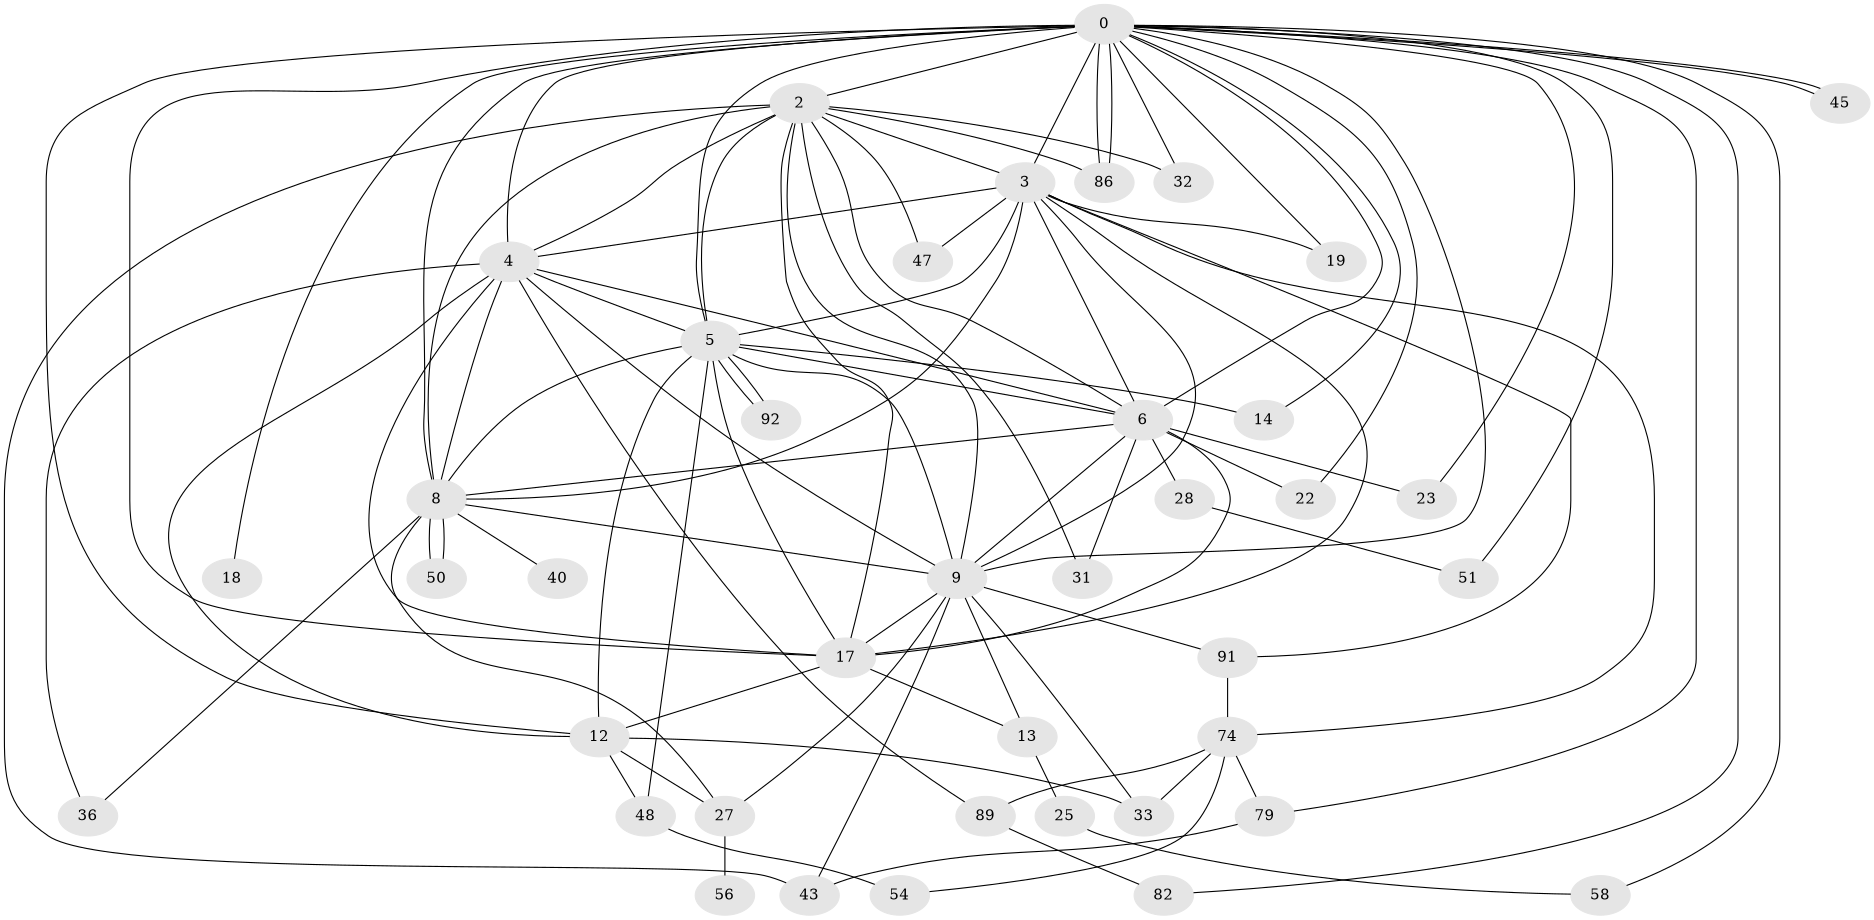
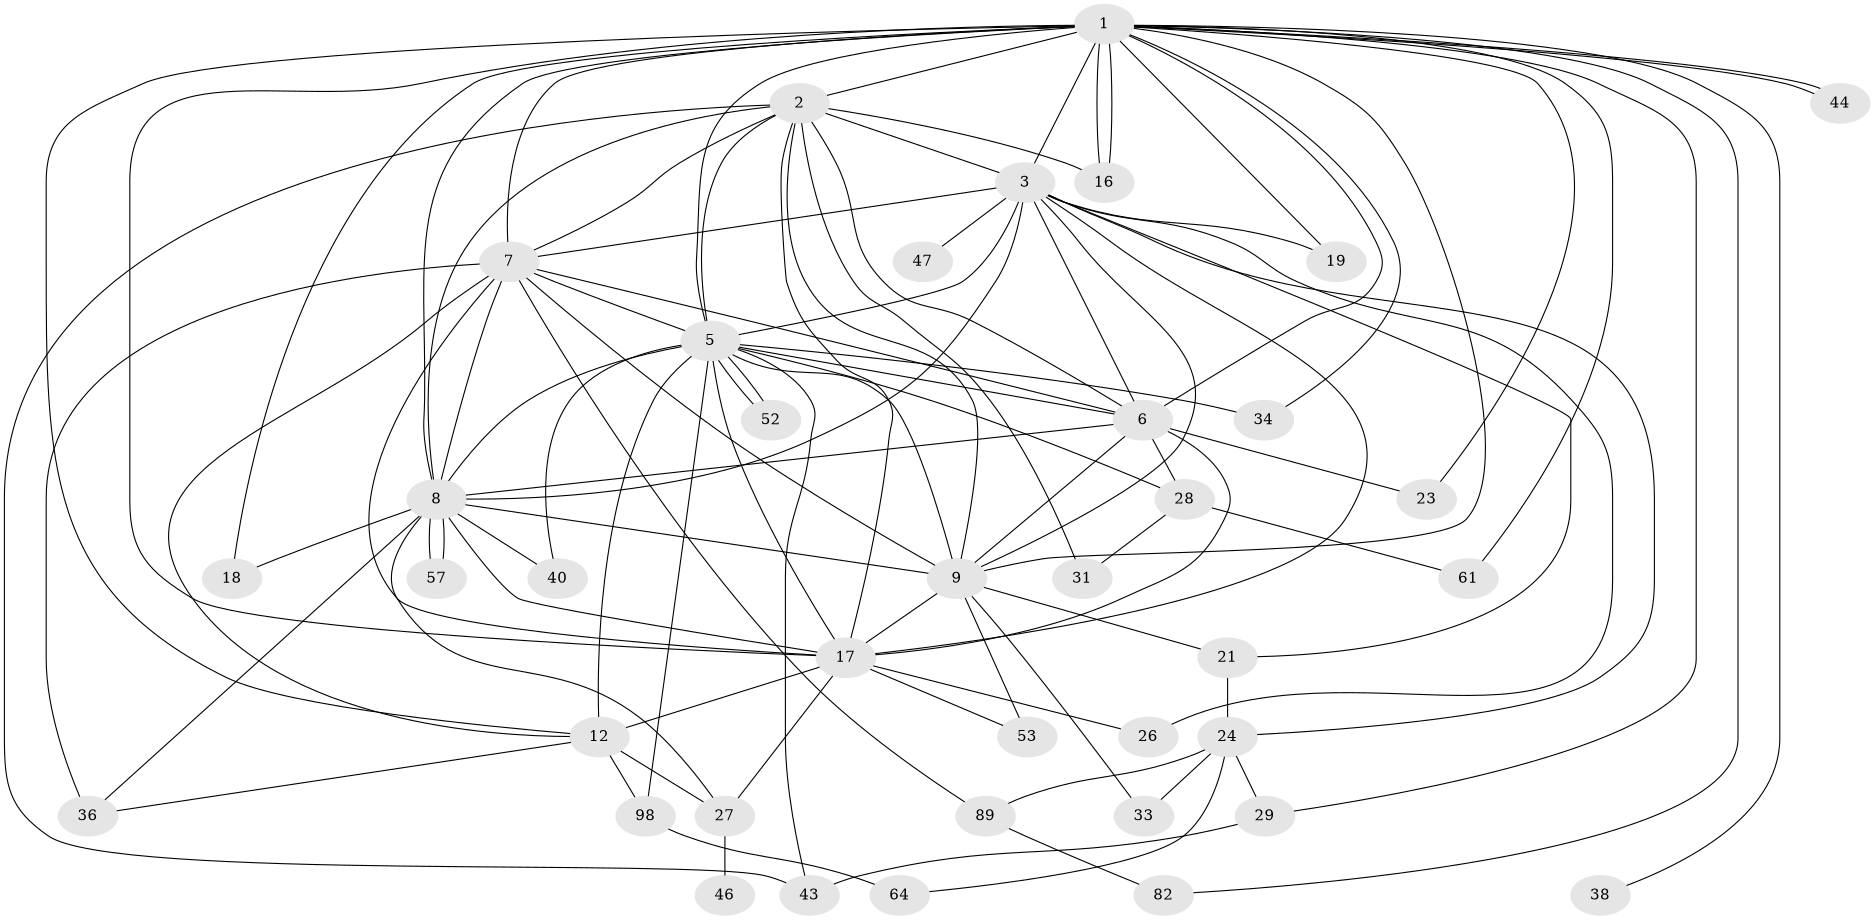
(1104, 24) -> (1104, 24)
(1840, 103) -> (1840, 103)
(883, 169) -> none
(1104, 183) -> (1104, 183)
(1184, 183) -> none
(509, 262) -> (509, 262)
none -> (953, 408)
none -> (561, 416)
(771, 420) -> (771, 420)
(1264, 420) -> (1264, 420)
(1306, 499) -> none
(1109, 508) -> (1134, 539)
none -> (334, 537)
(437, 579) -> (437, 579)
(1469, 579) -> (1469, 579)
none -> (615, 618)
(1228, 658) -> (1228, 658)
(856, 709) -> (792, 728)
(1027, 737) -> (1027, 737)
none -> (1148, 737)
(1228, 737) -> (1228, 737)
(888, 739) -> (785, 592)
(865, 753) -> (344, 777)
(646, 816) -> (646, 816)
(1065, 816) -> none
(1265, 816) -> (1265, 816)
(725, 895) -> (725, 895)
(900, 895) -> (900, 895)
(1601, 895) -> (1601, 895)
